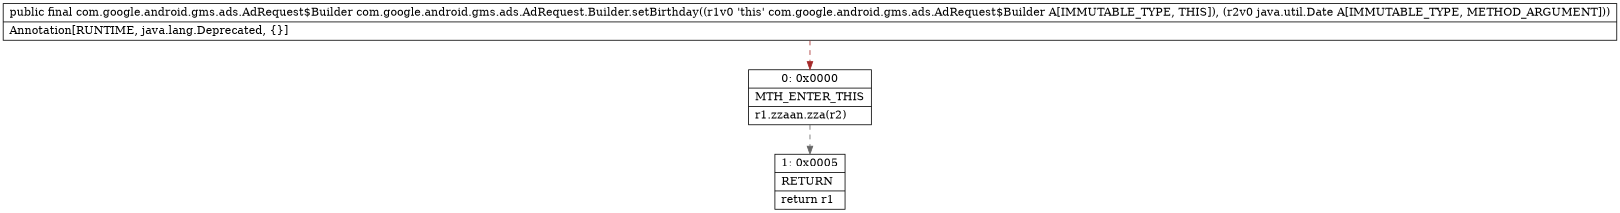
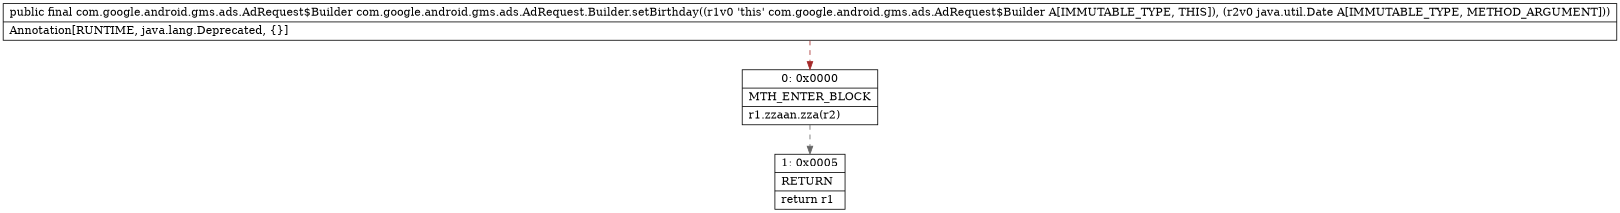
(810, 97) -> (810, 97)
